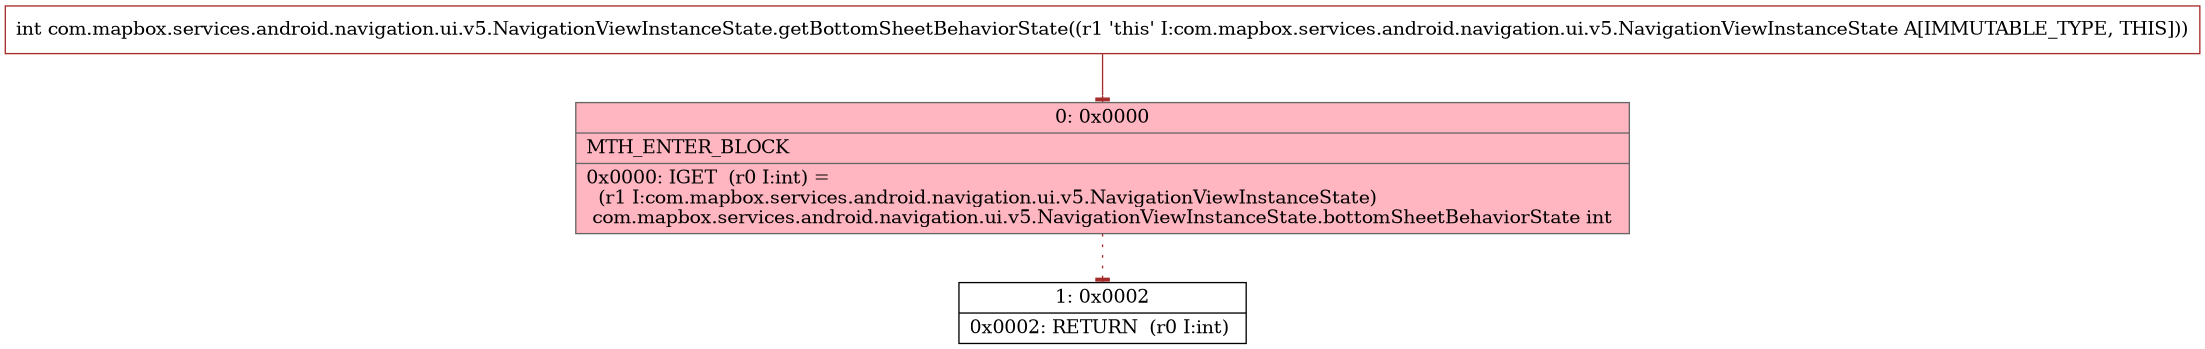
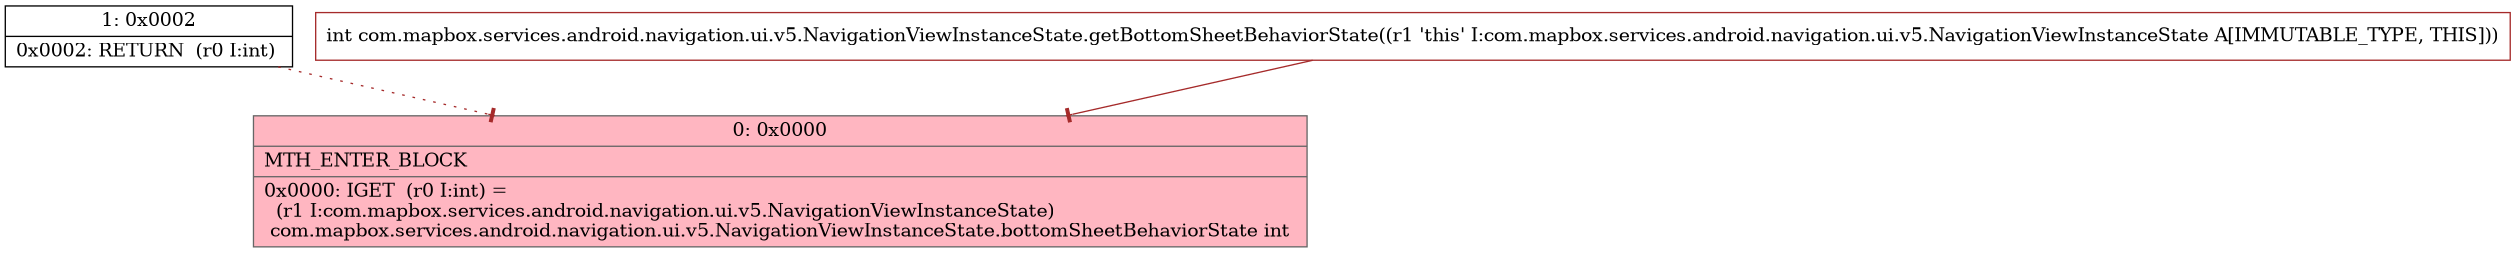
(1103, 255) -> (383, 91)
